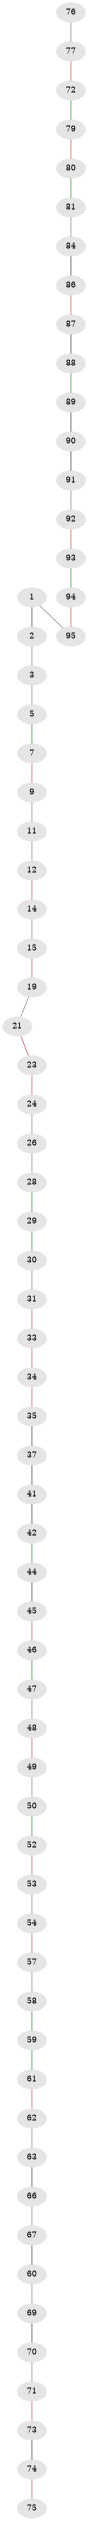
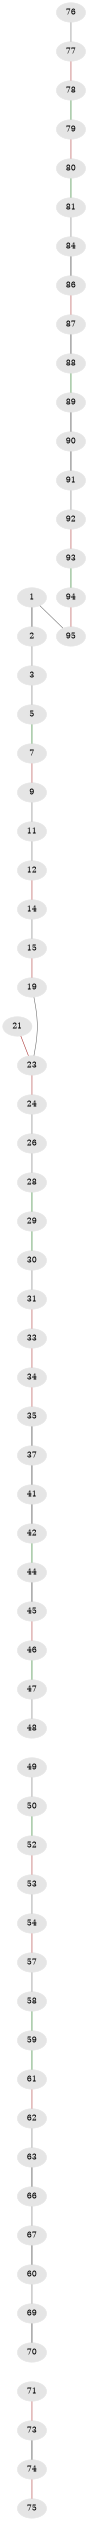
(71, 90) -> (71, 90)
(25, 1007) -> (37, 1026)
(32, 1748) -> none
(32, 2372) -> none
